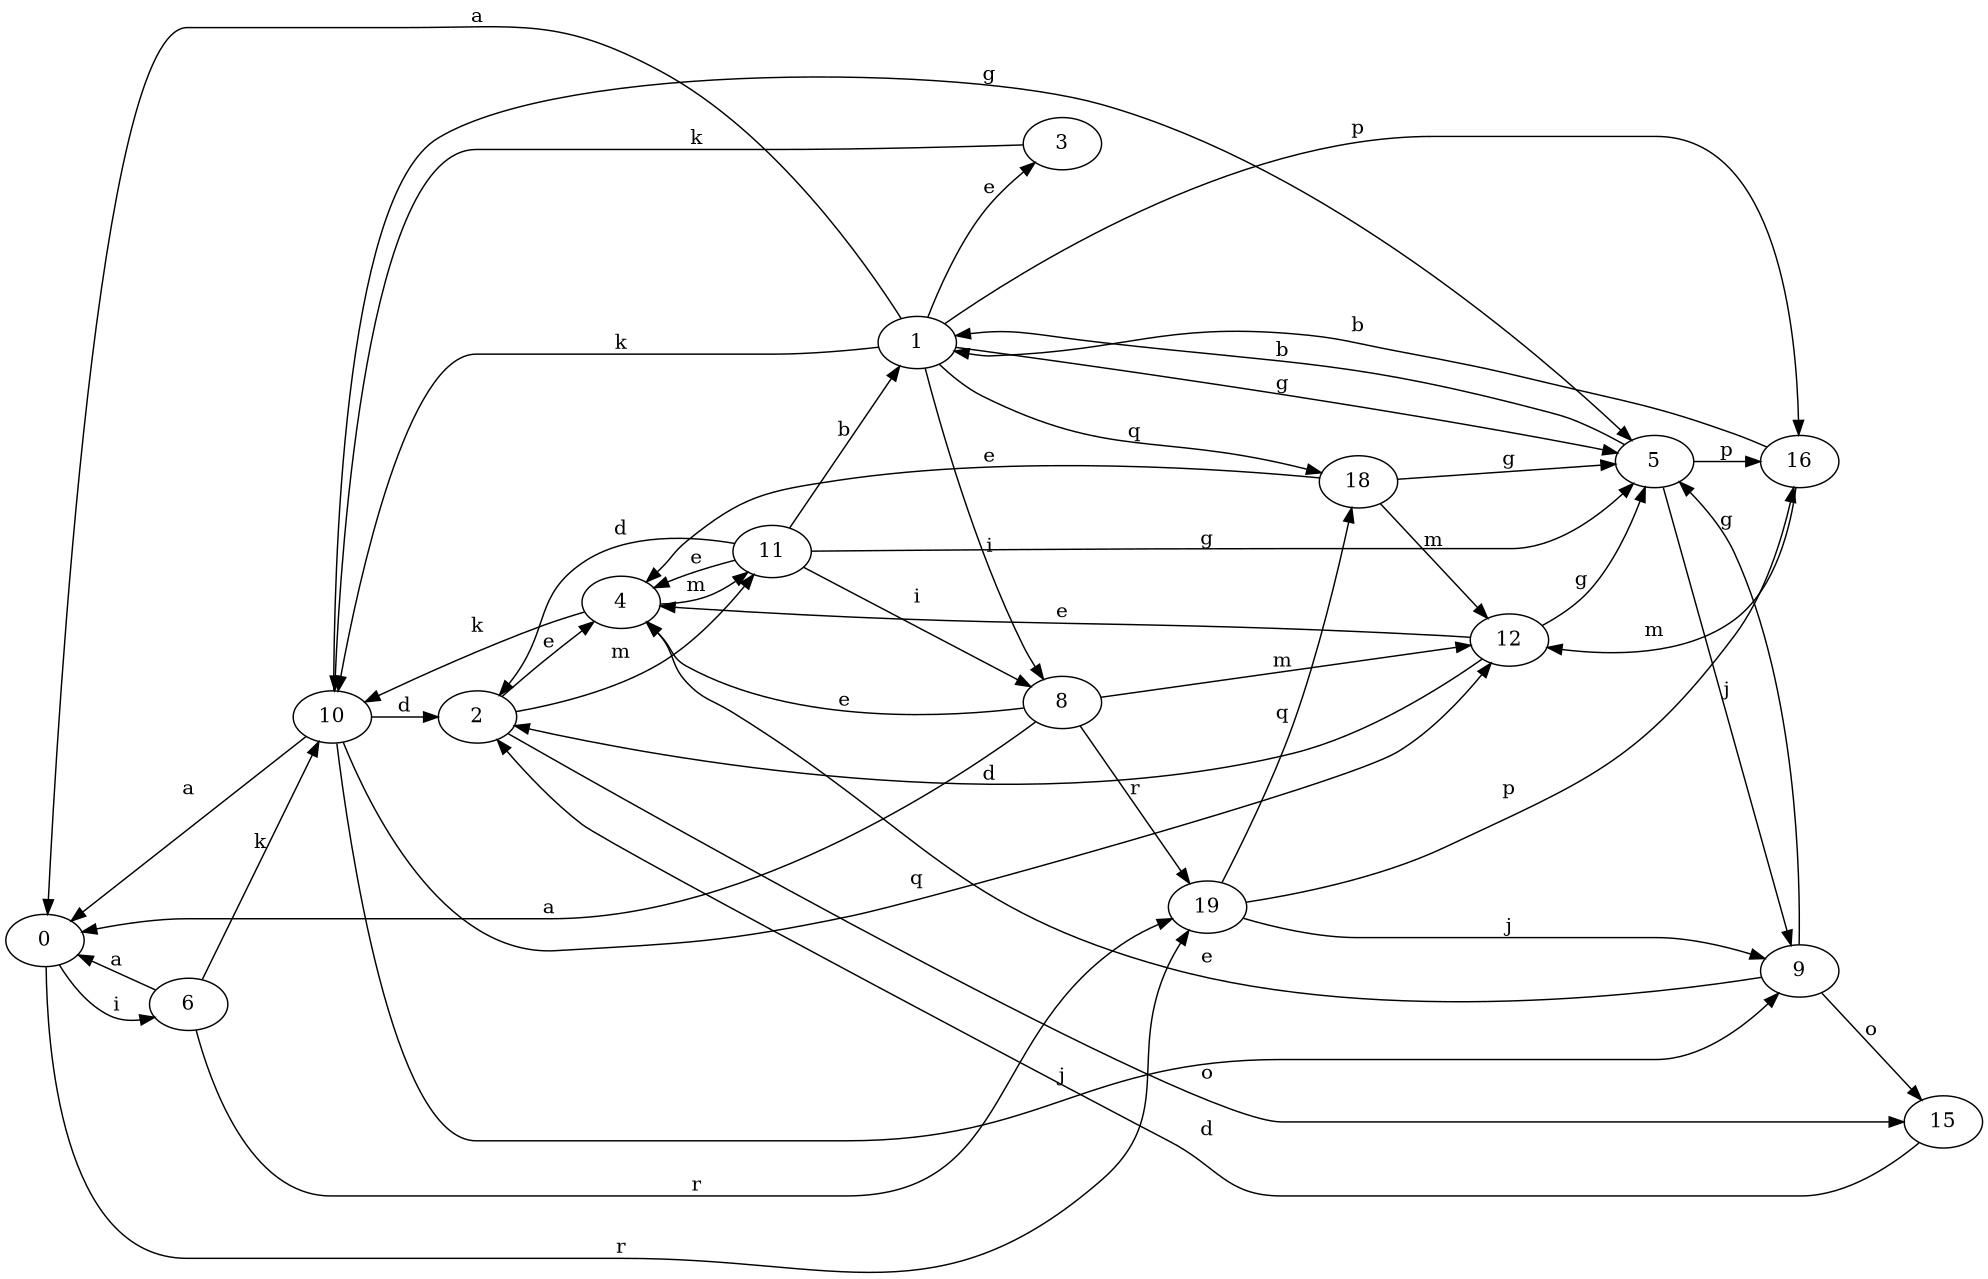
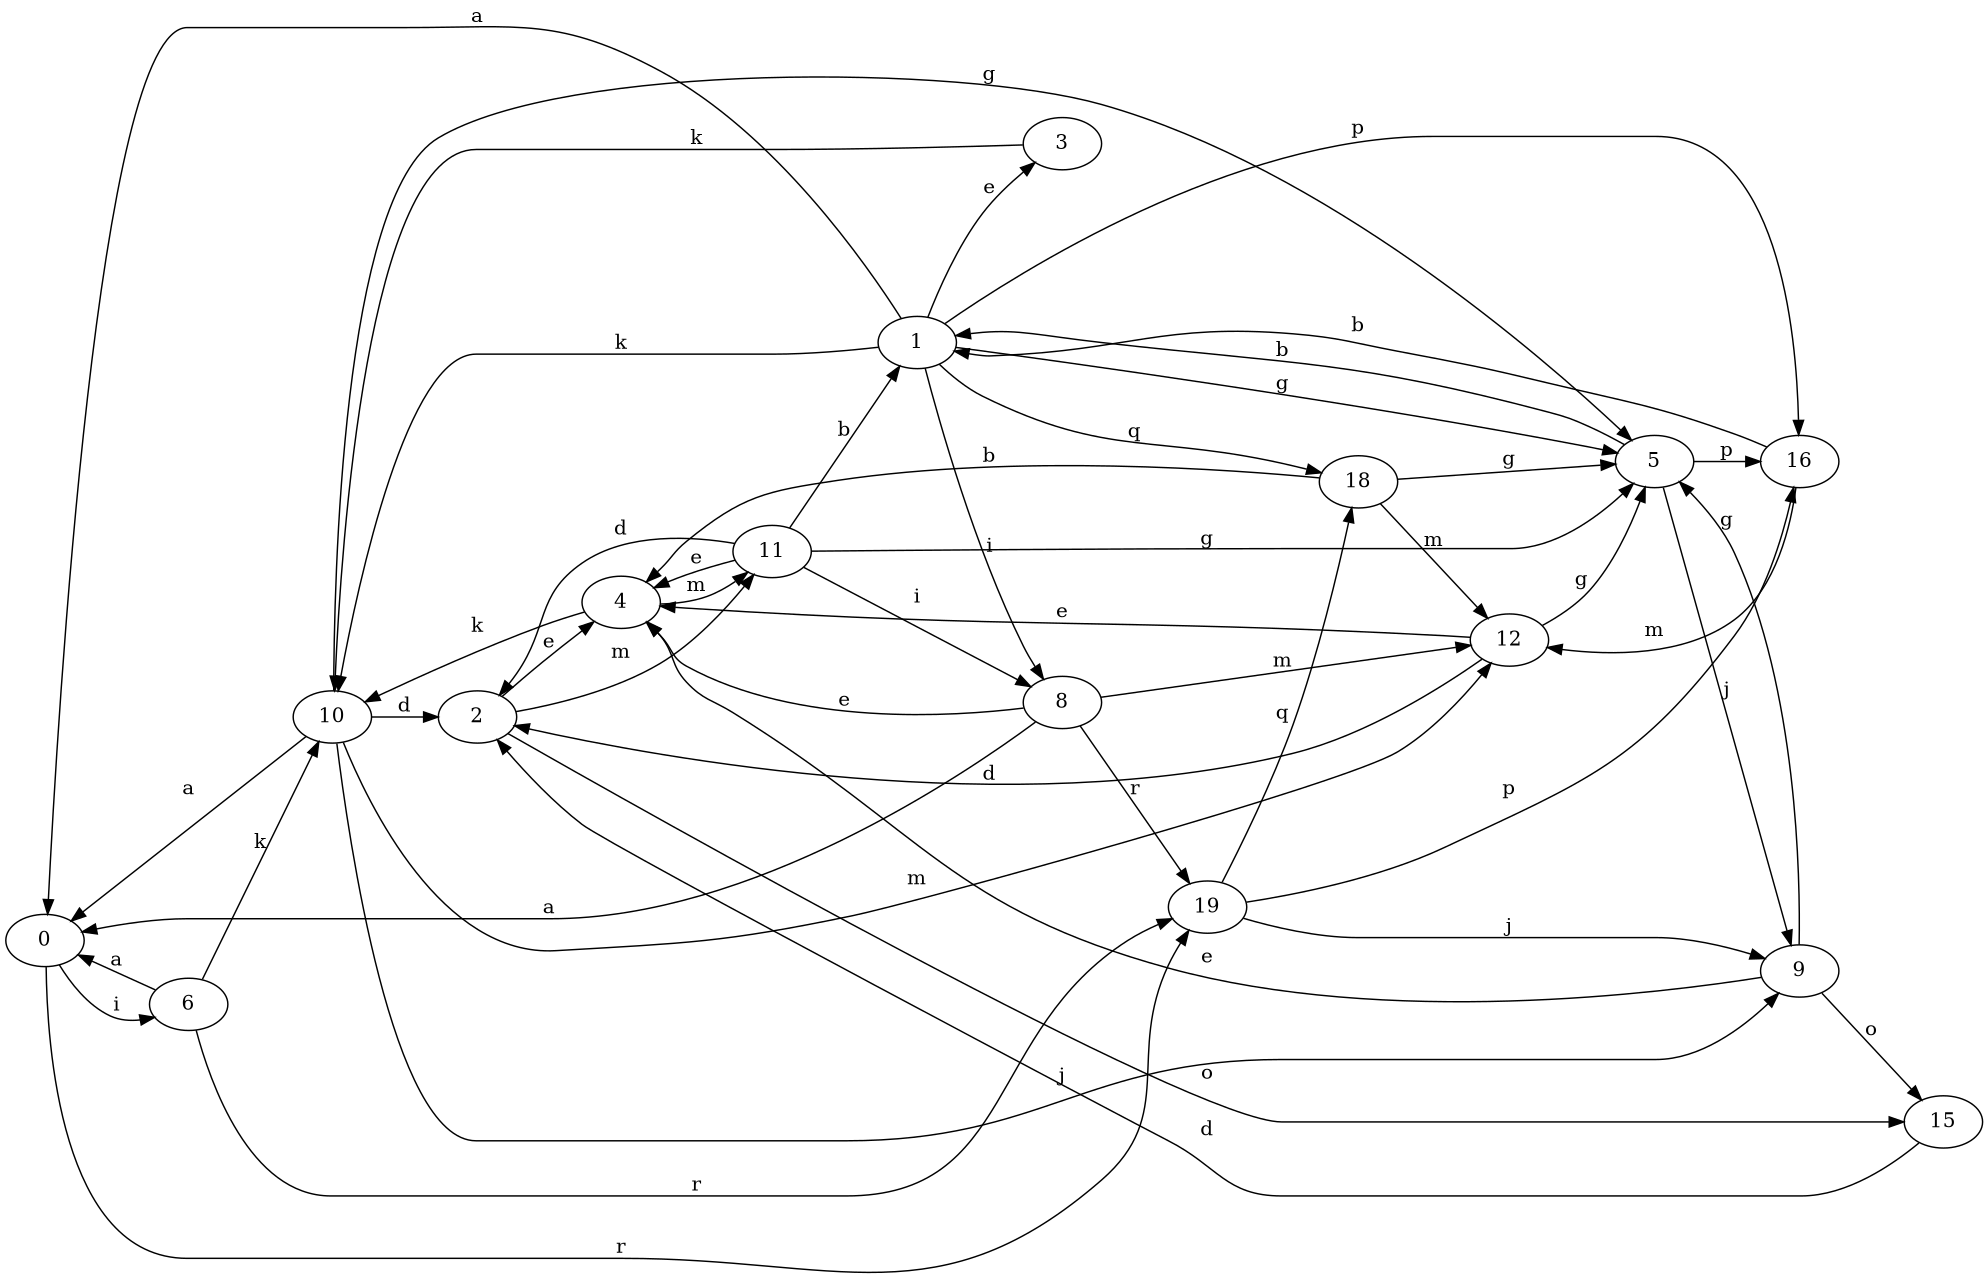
(990, 456) -> (990, 456)
(917, 879) -> (917, 879)
